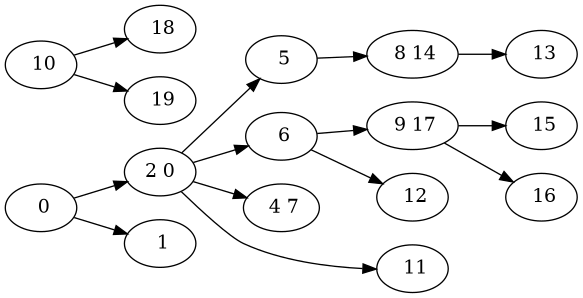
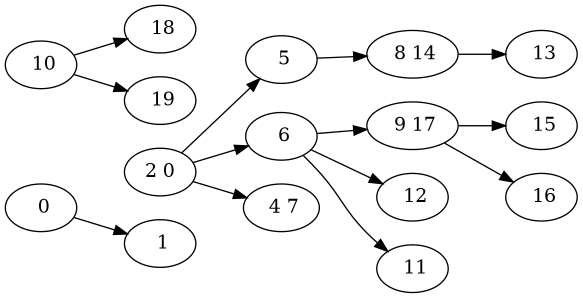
(94, 192) -> none
(263, 251) -> (340, 199)
